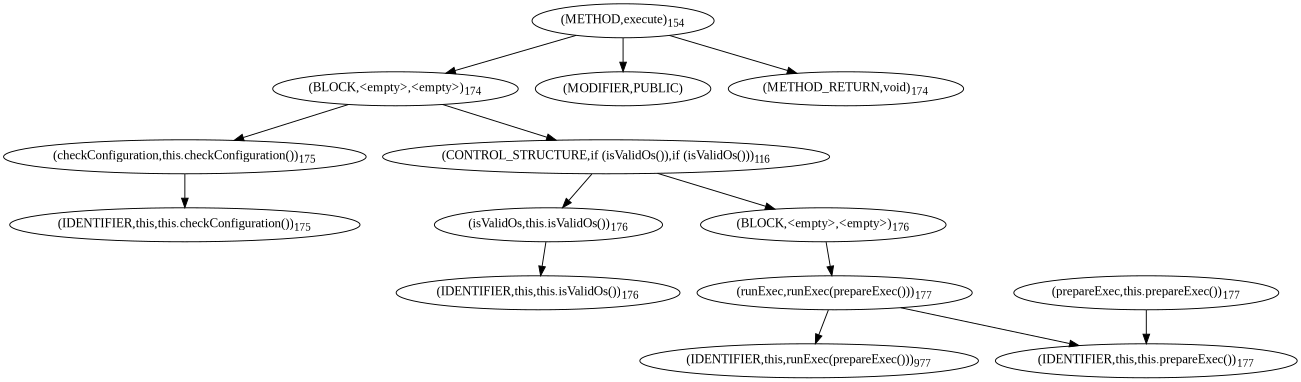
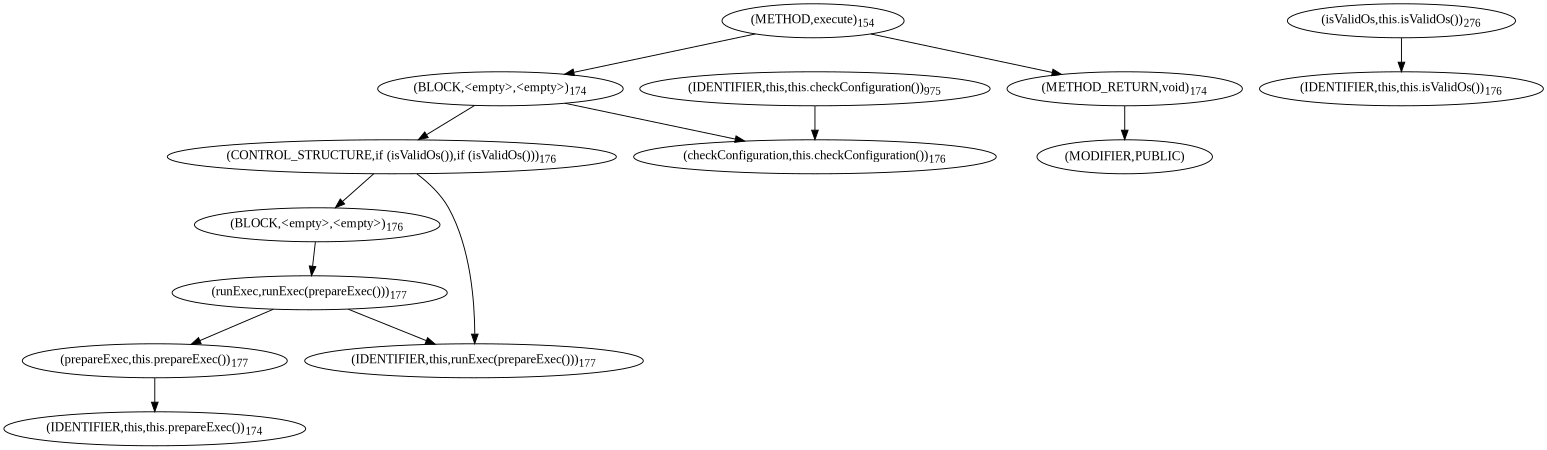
(623, 50) -> (1125, 118)
(308, 155) -> (938, 155)
(762, 155) -> (548, 155)
(185, 186) -> (815, 118)
(580, 187) -> (464, 246)
(303, 223) -> (933, 87)
(620, 223) -> (1473, 19)
(985, 326) -> (237, 325)
(923, 359) -> (588, 359)
(1246, 359) -> (254, 427)
